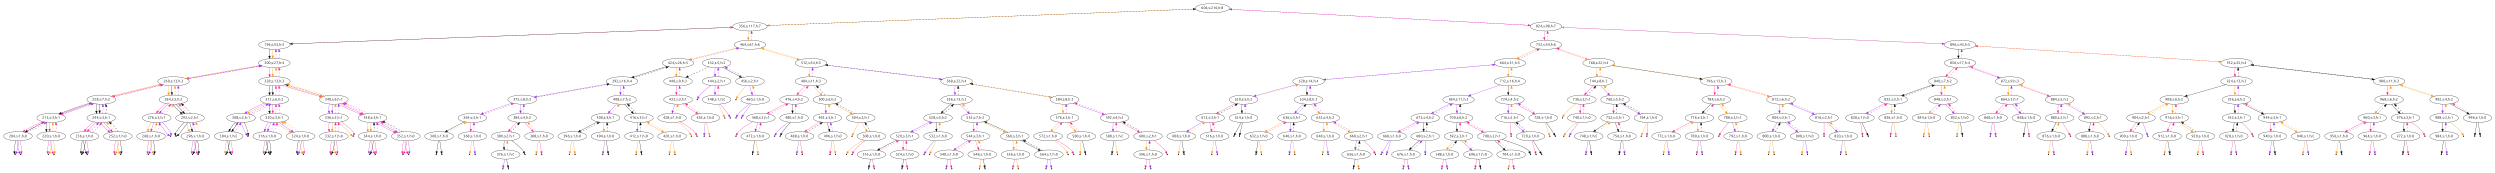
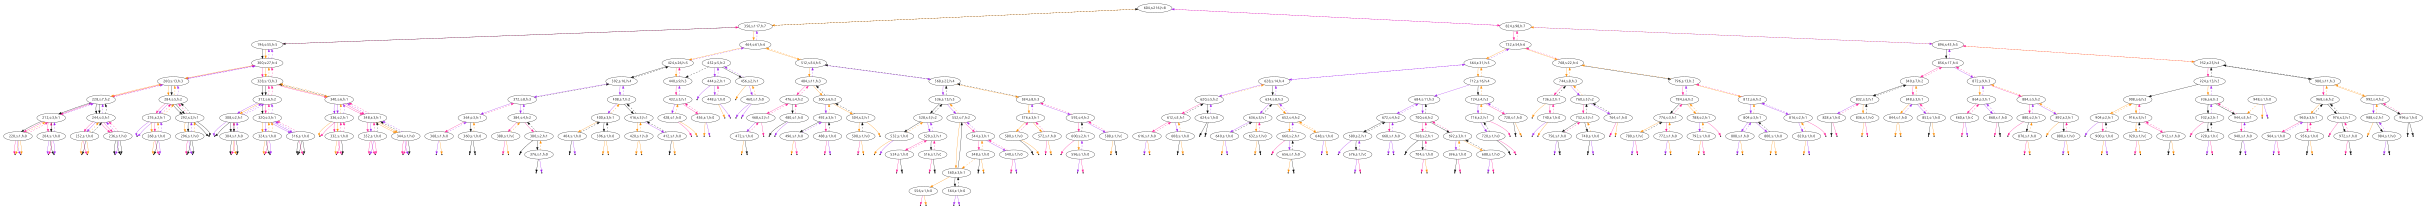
(2287, 127) -> none
(1017, 147) -> (970, 163)
